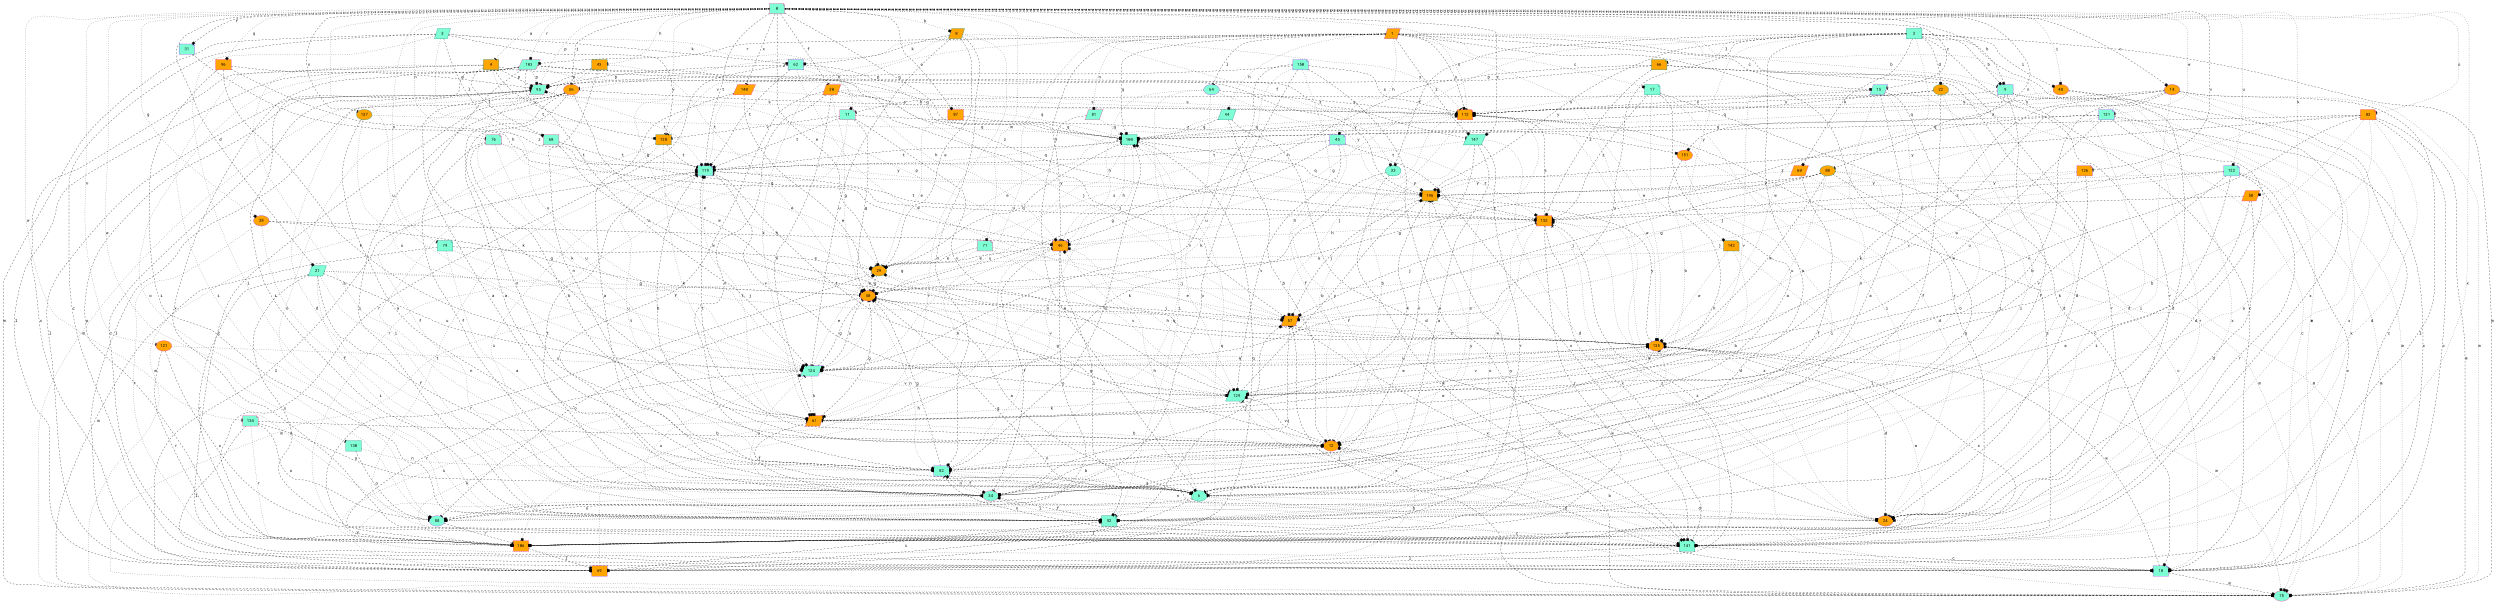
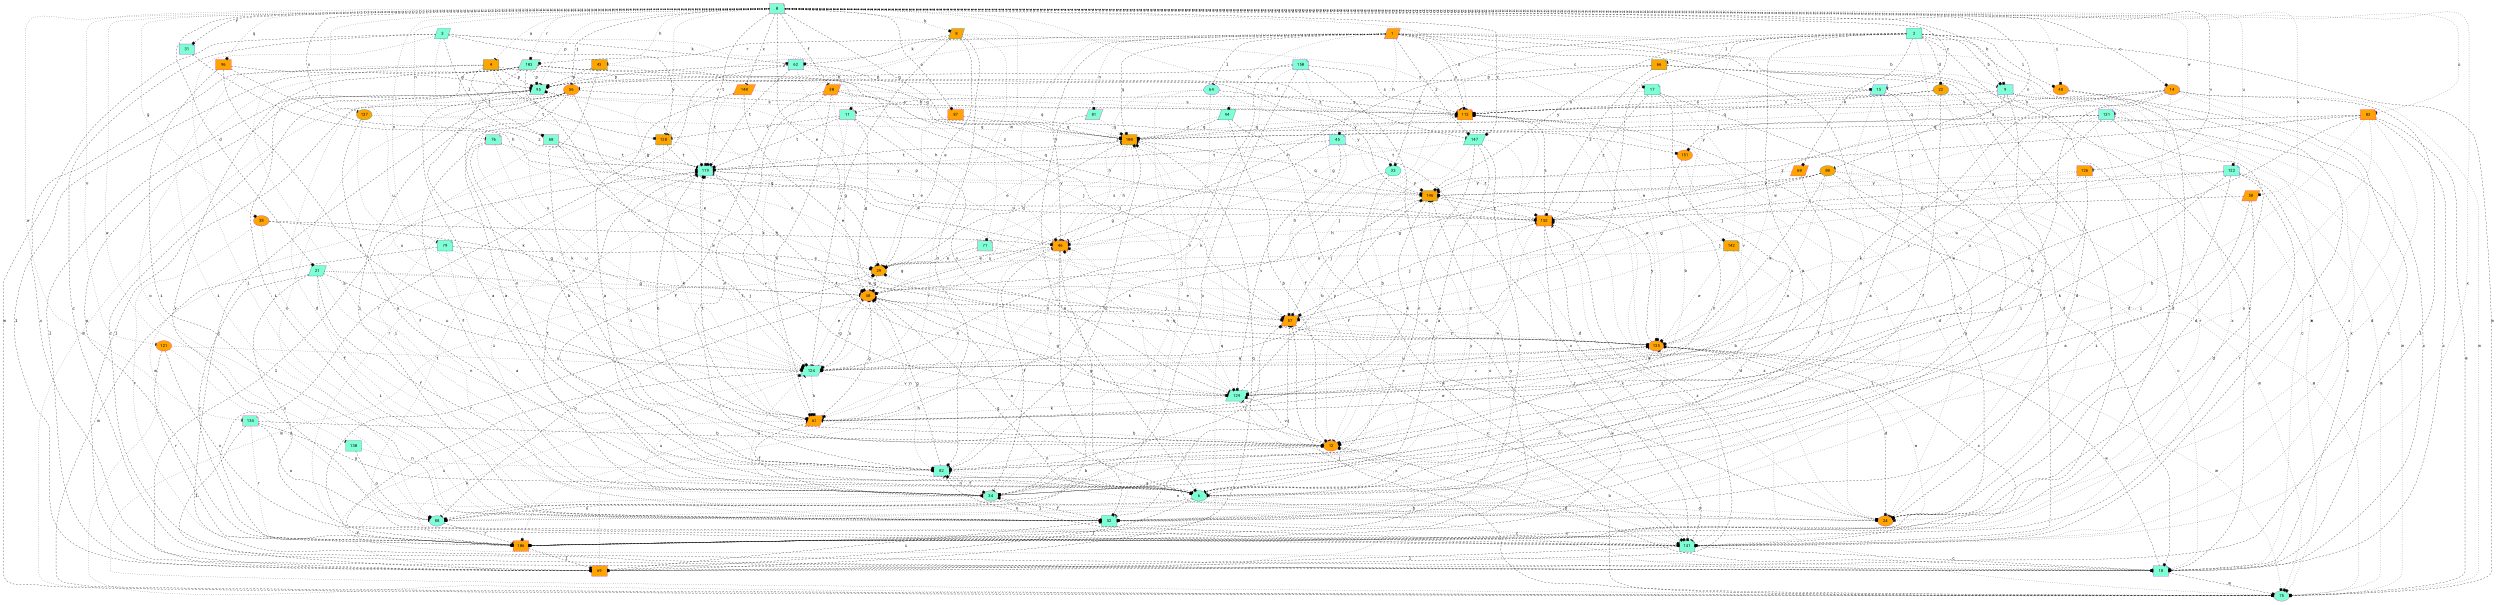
(1129, 140) -> (1129, 140)
